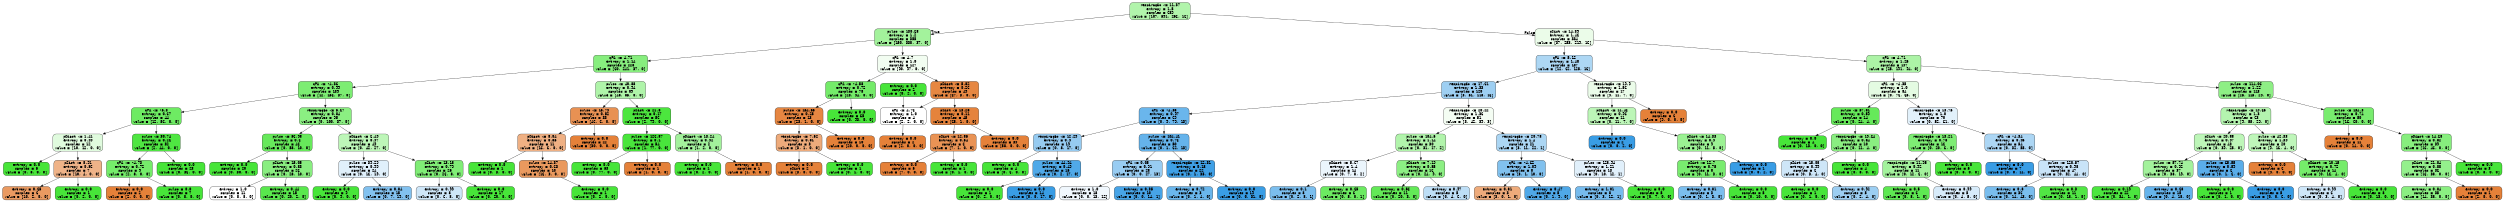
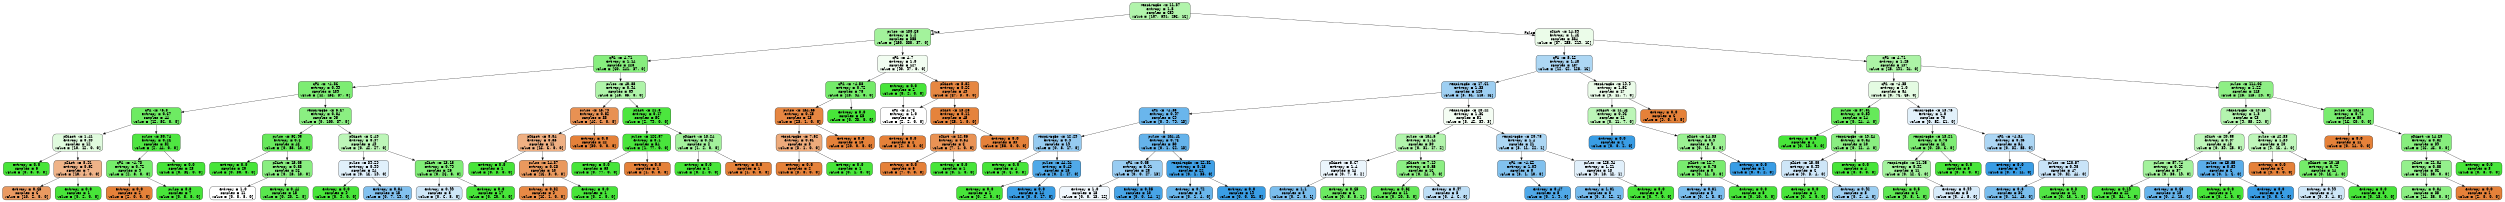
(799, 169) -> (799, 169)
none -> (543, 193)
(1293, 193) -> (1293, 193)
(1497, 193) -> none
(2321, 193) -> (2321, 193)
